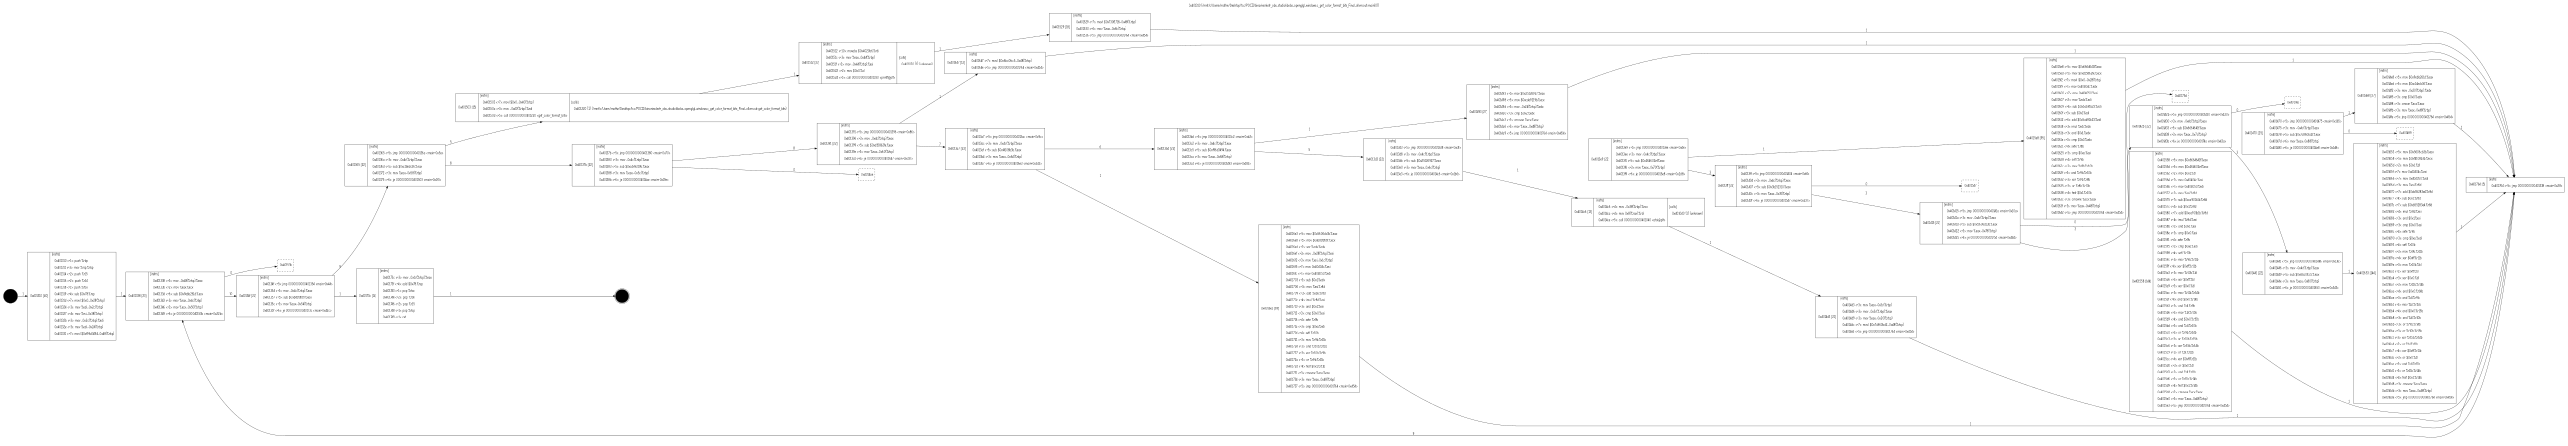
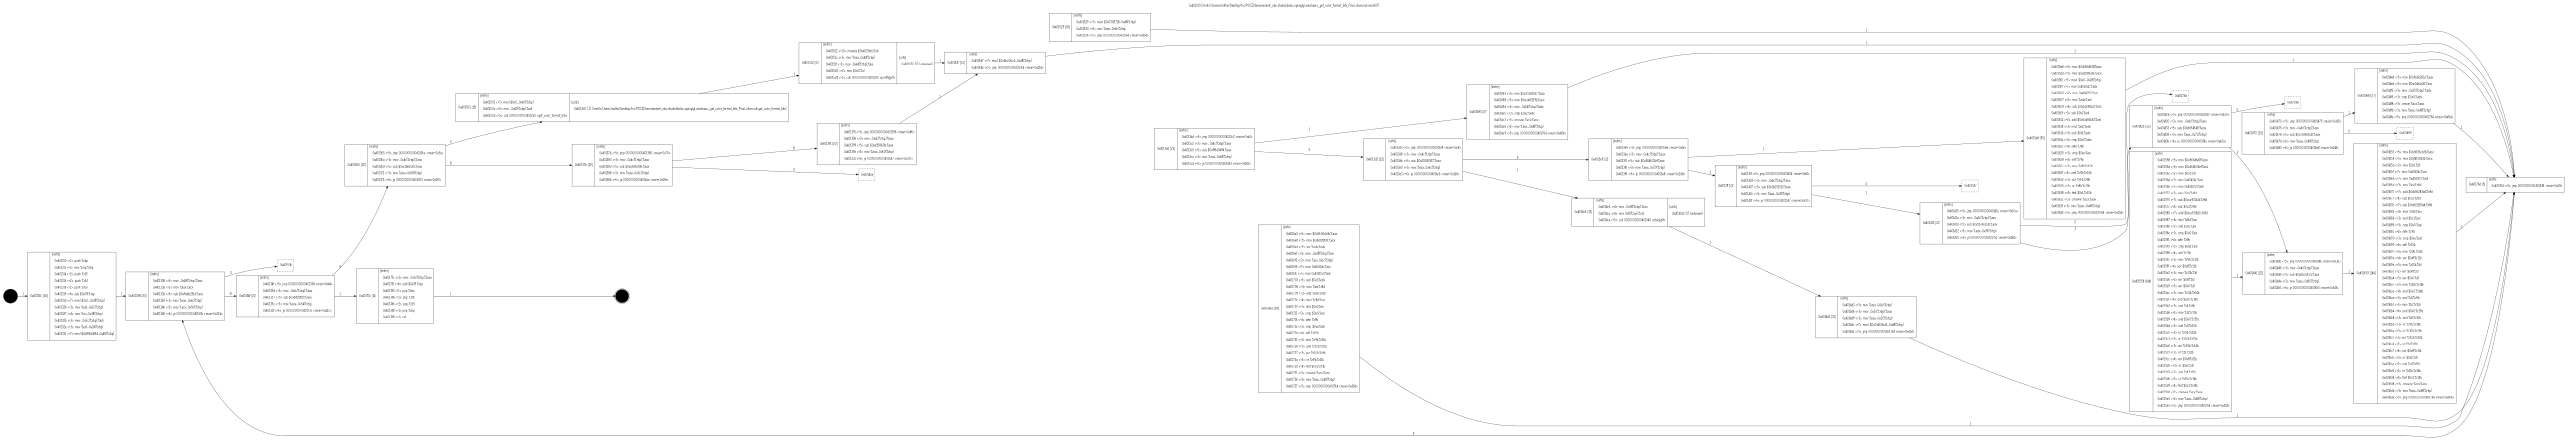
(991, 43) -> (938, 63)
(995, 149) -> none
none -> (1525, 160)
(2444, 411) -> (2236, 278)
